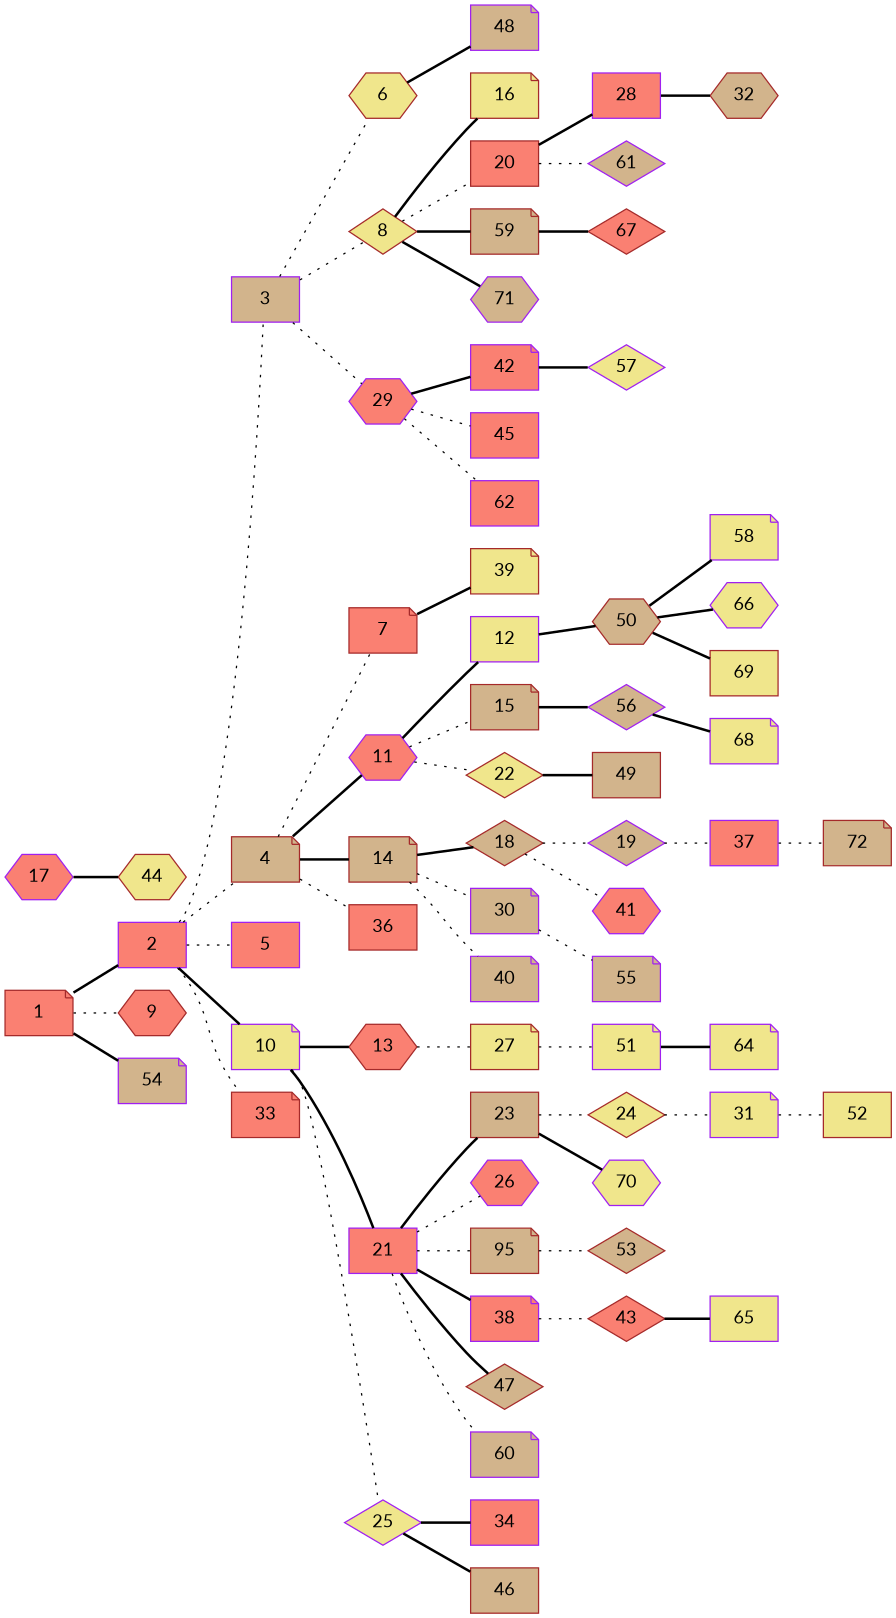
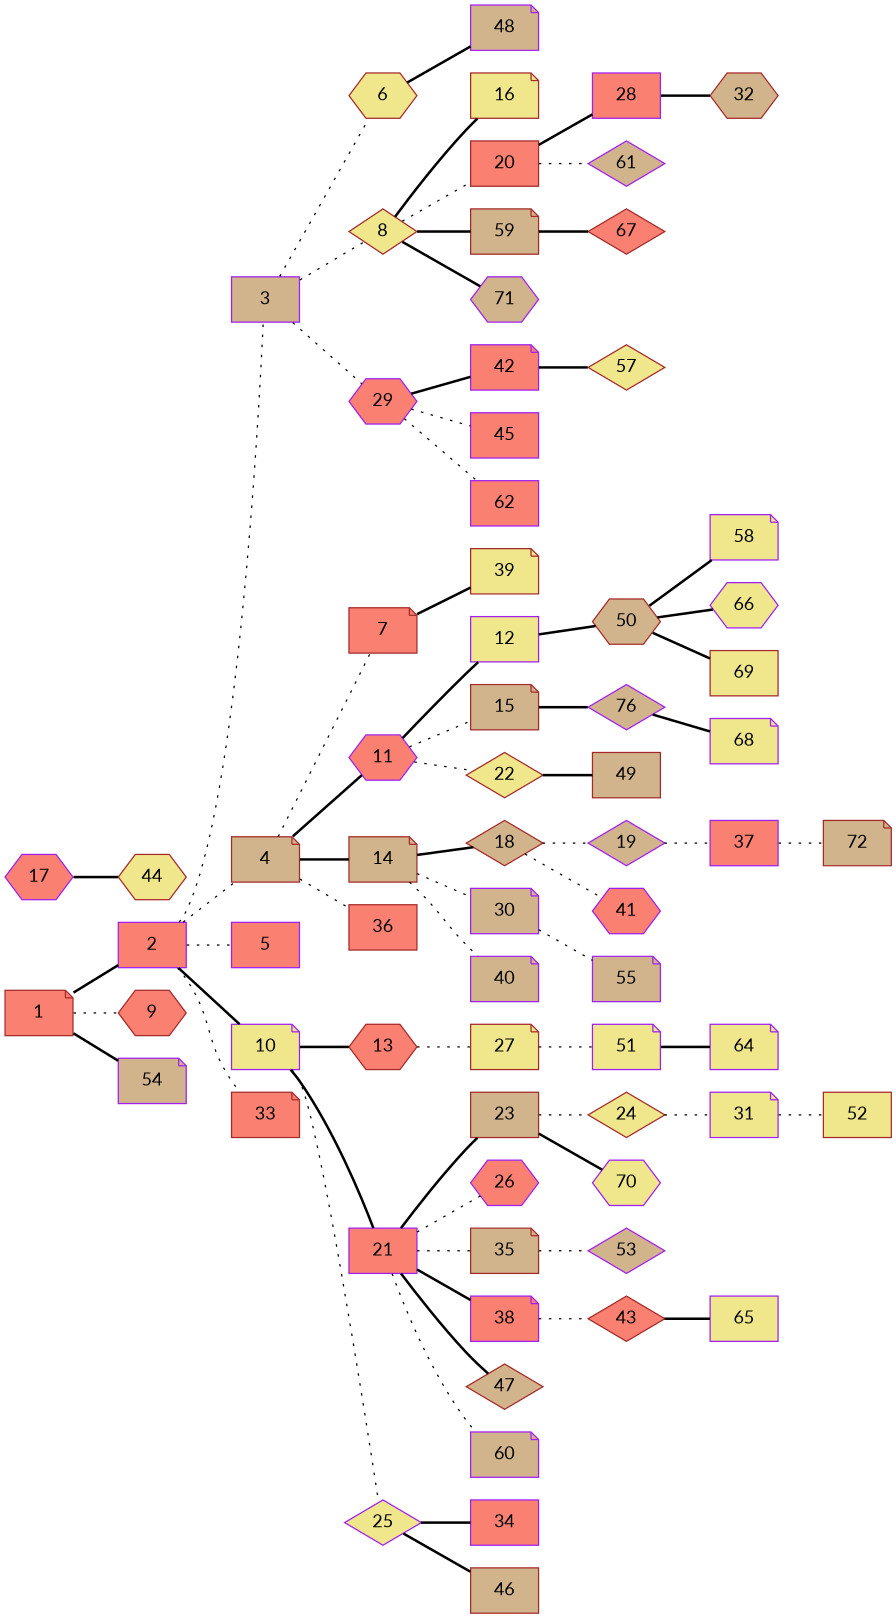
(626, 367) -> (626, 367)
(626, 707) -> (626, 707)
(505, 1251) -> (505, 1251)
(626, 1251) -> (626, 1251)
